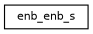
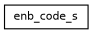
(46, 17) -> (46, 17)
